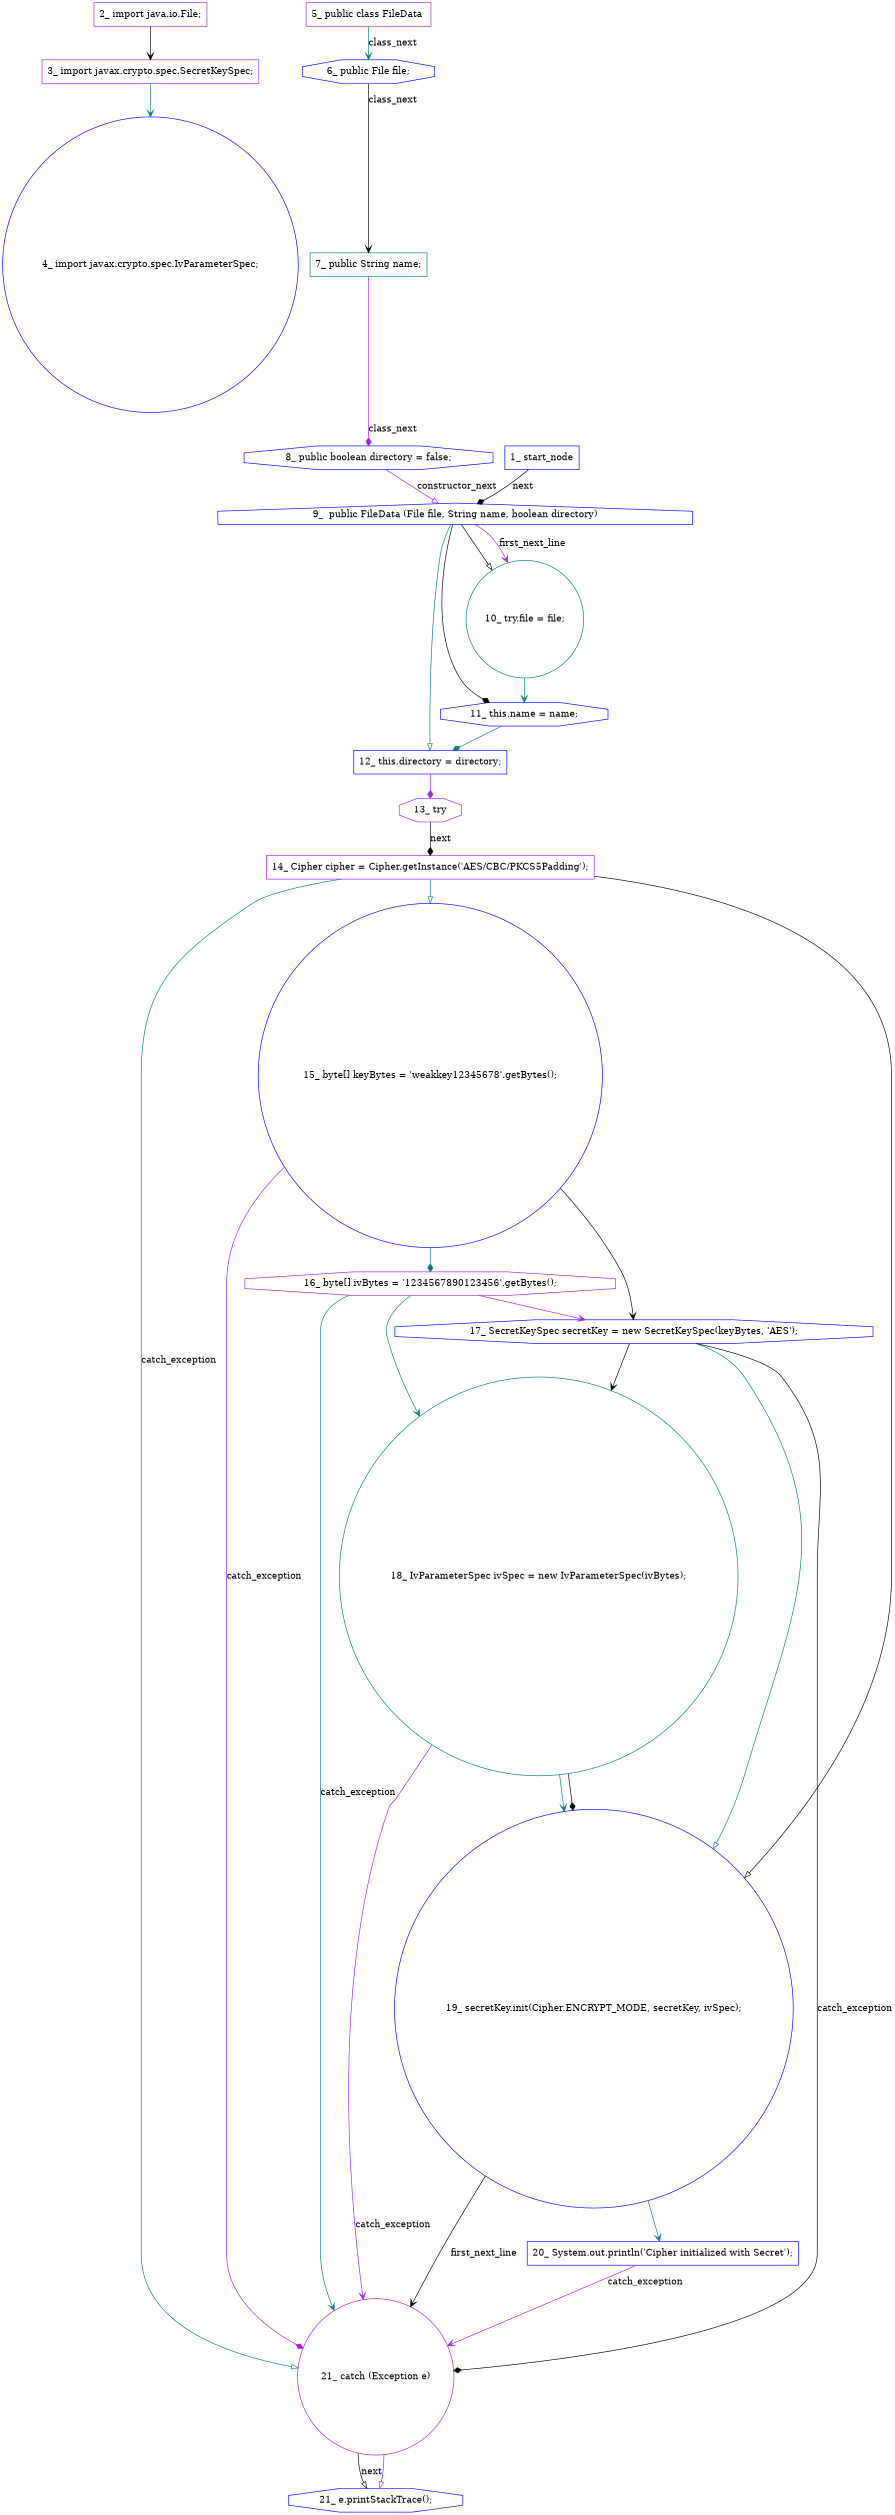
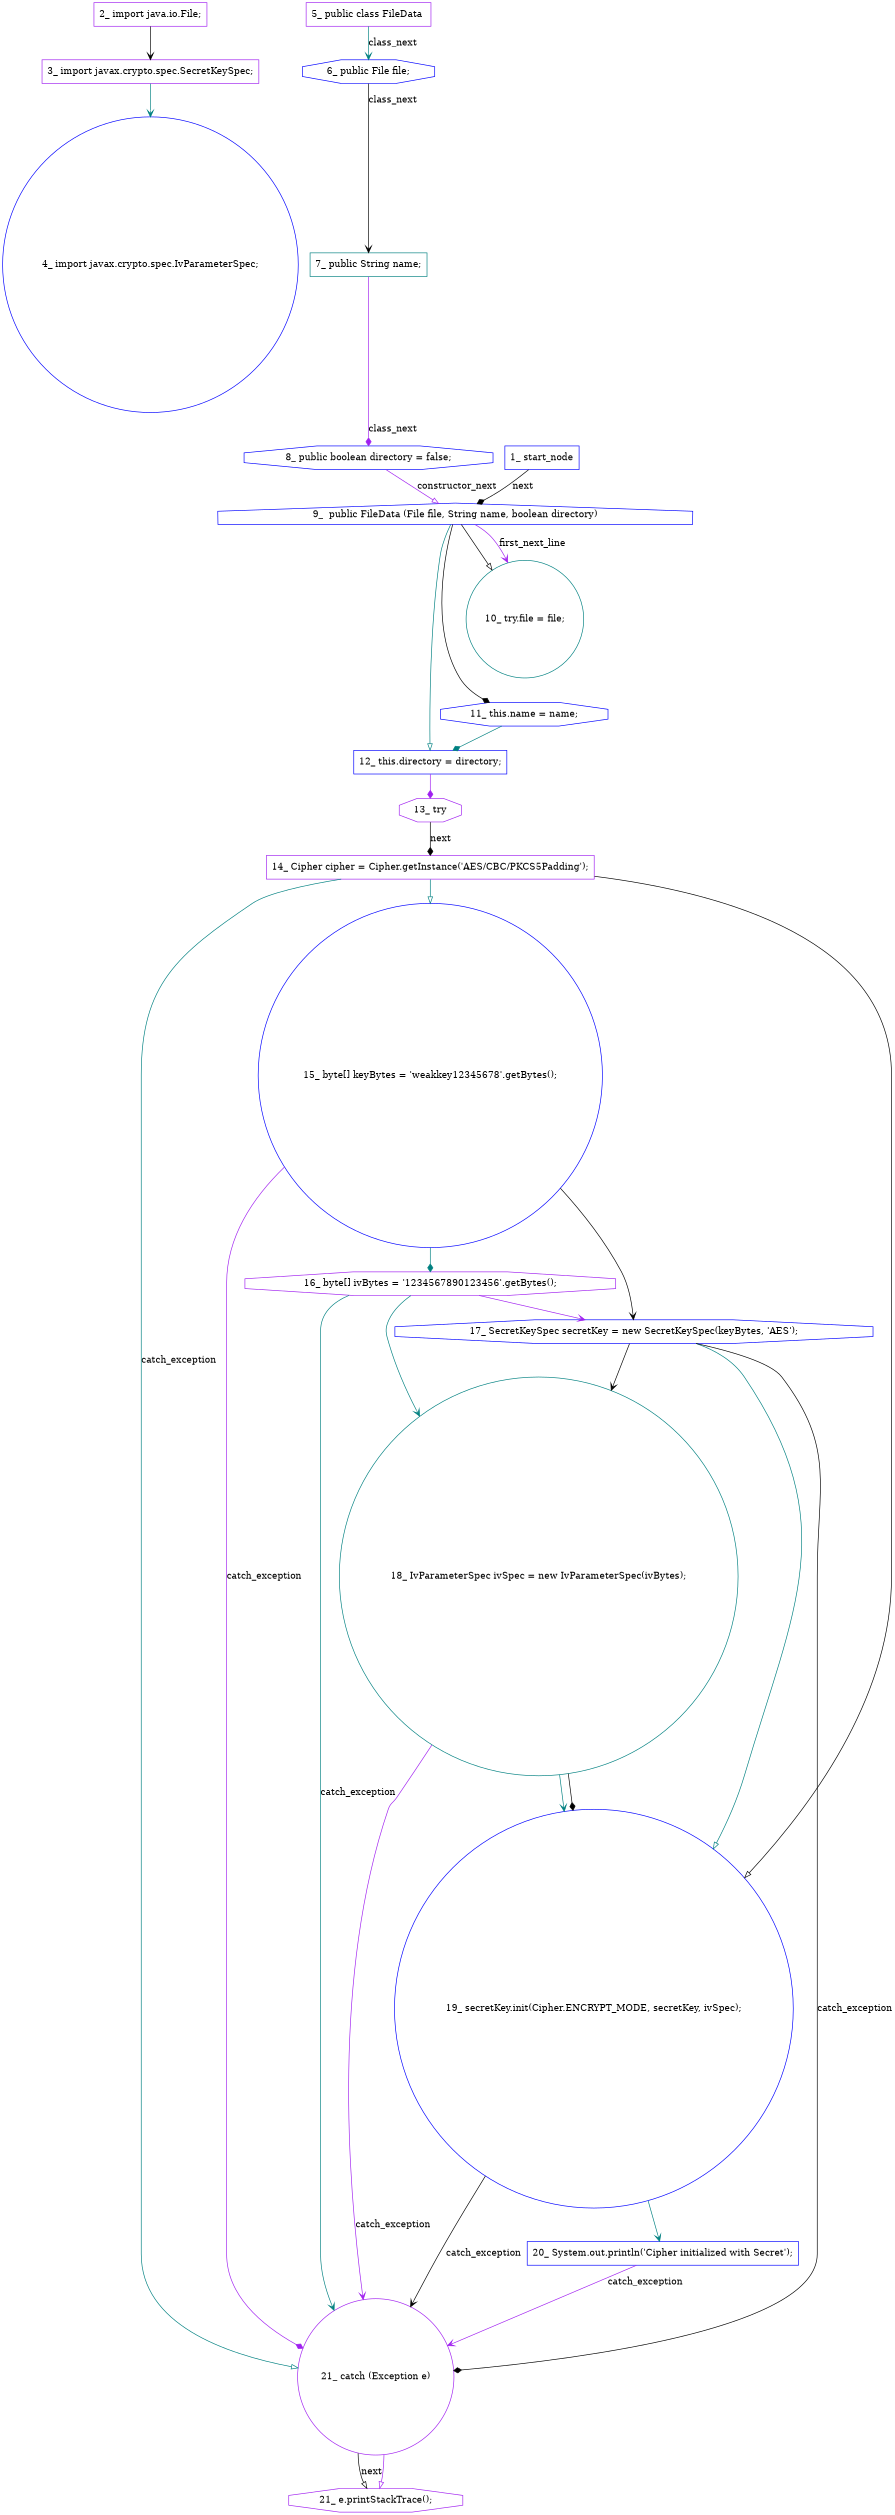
(524, 687) -> none
(484, 2253) -> (484, 2253)
(376, 2500) -> (376, 2500)
